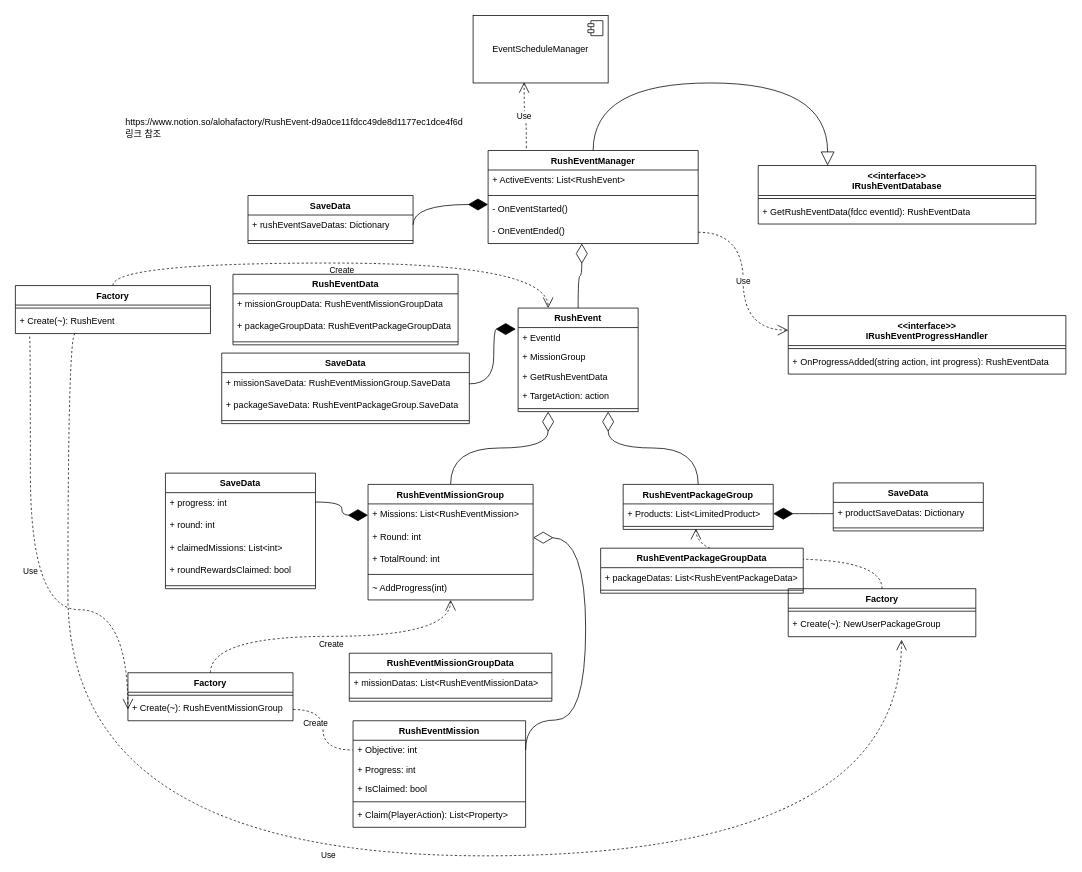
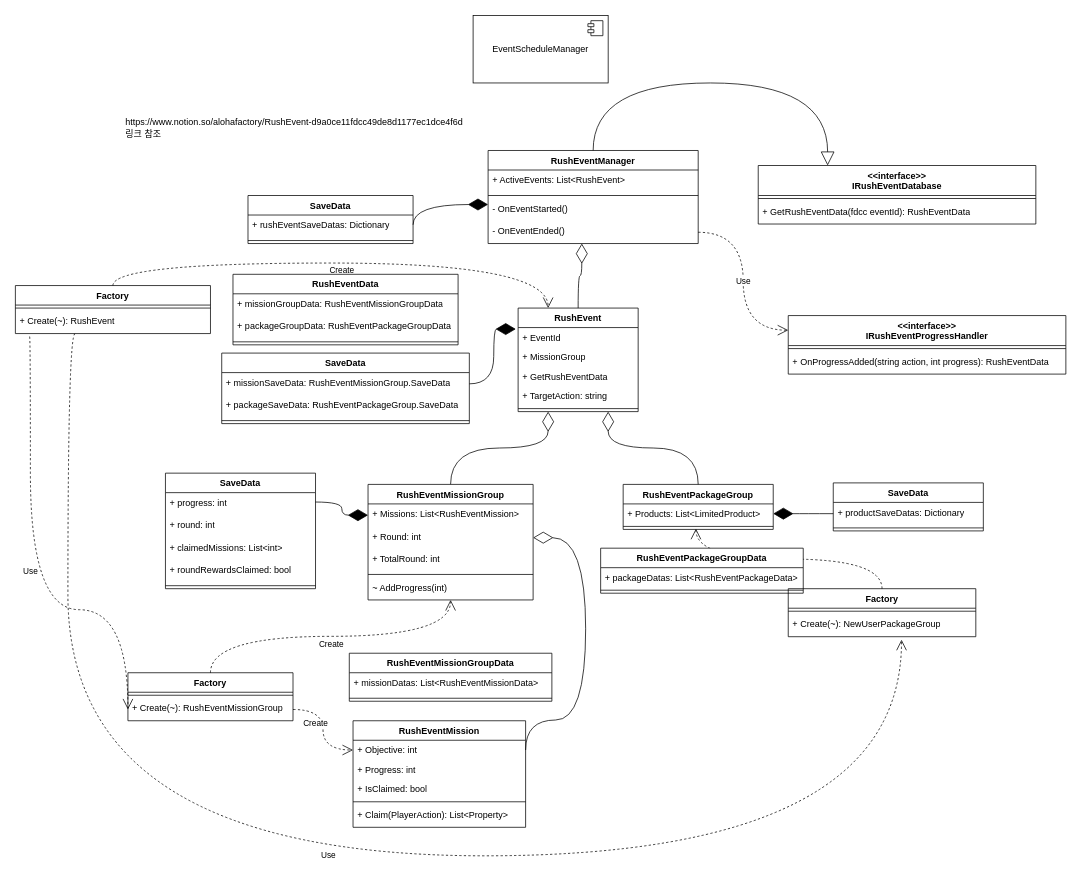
(525, 117) -> none
(572, 397) -> (572, 397)
(346, 749) -> (347, 749)
